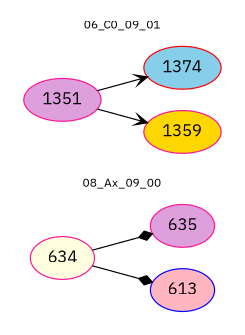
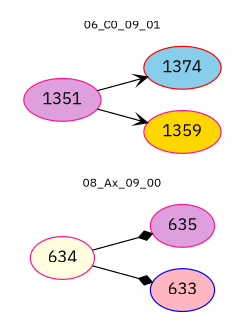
(182, 290) -> (182, 290)
